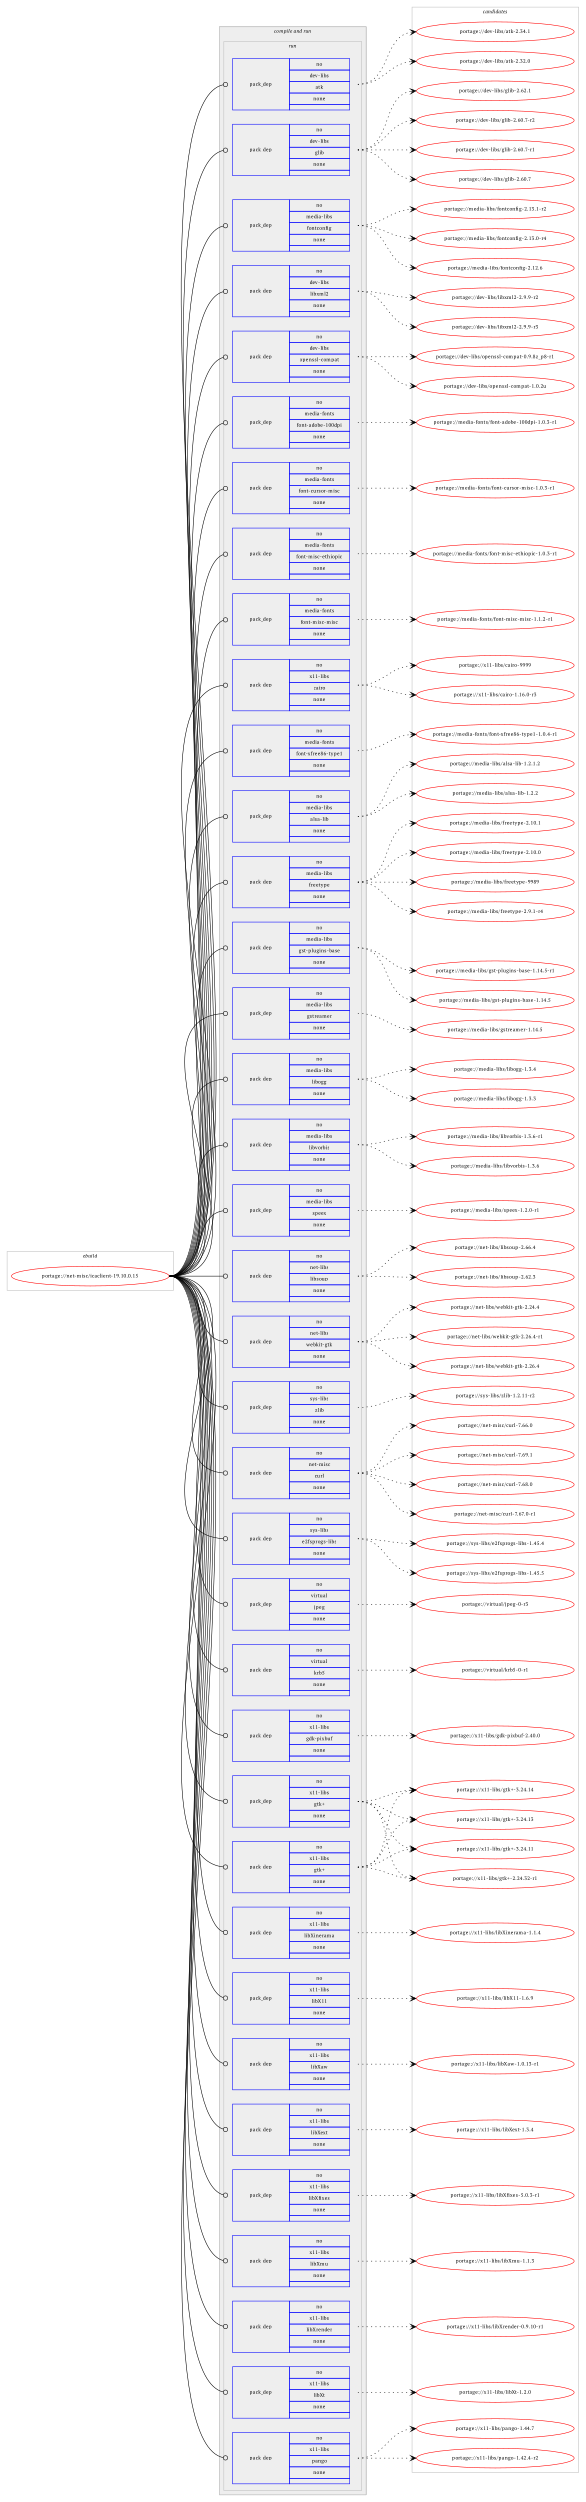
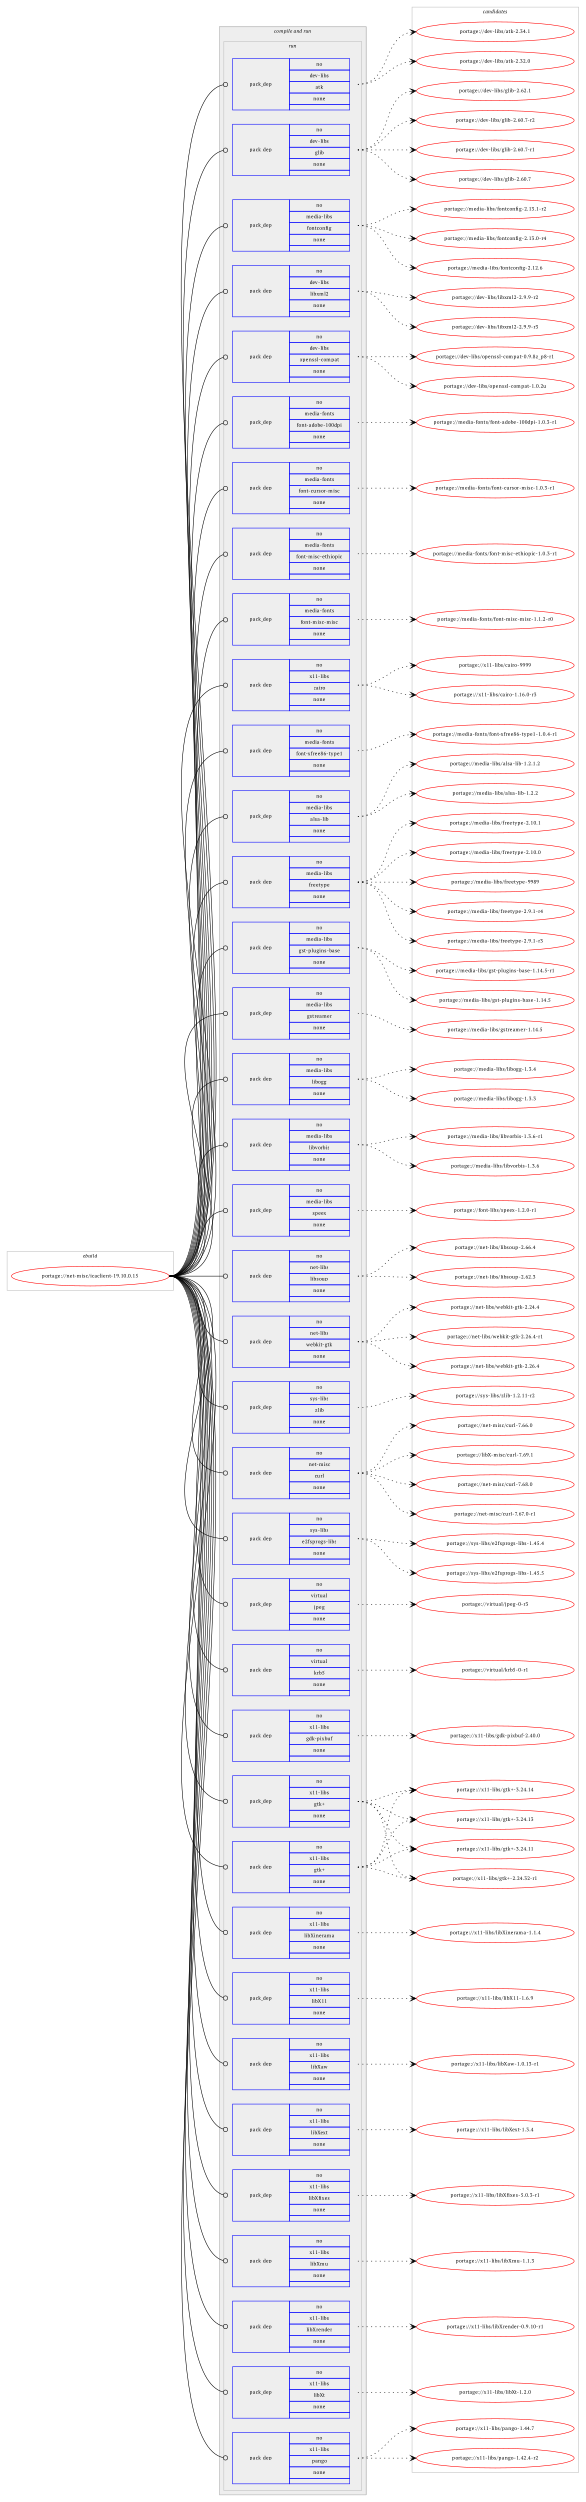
(495, 619) -> (495, 619)
none -> (495, 941)
(495, 1210) -> (495, 1210)
(495, 1455) -> (495, 1455)
